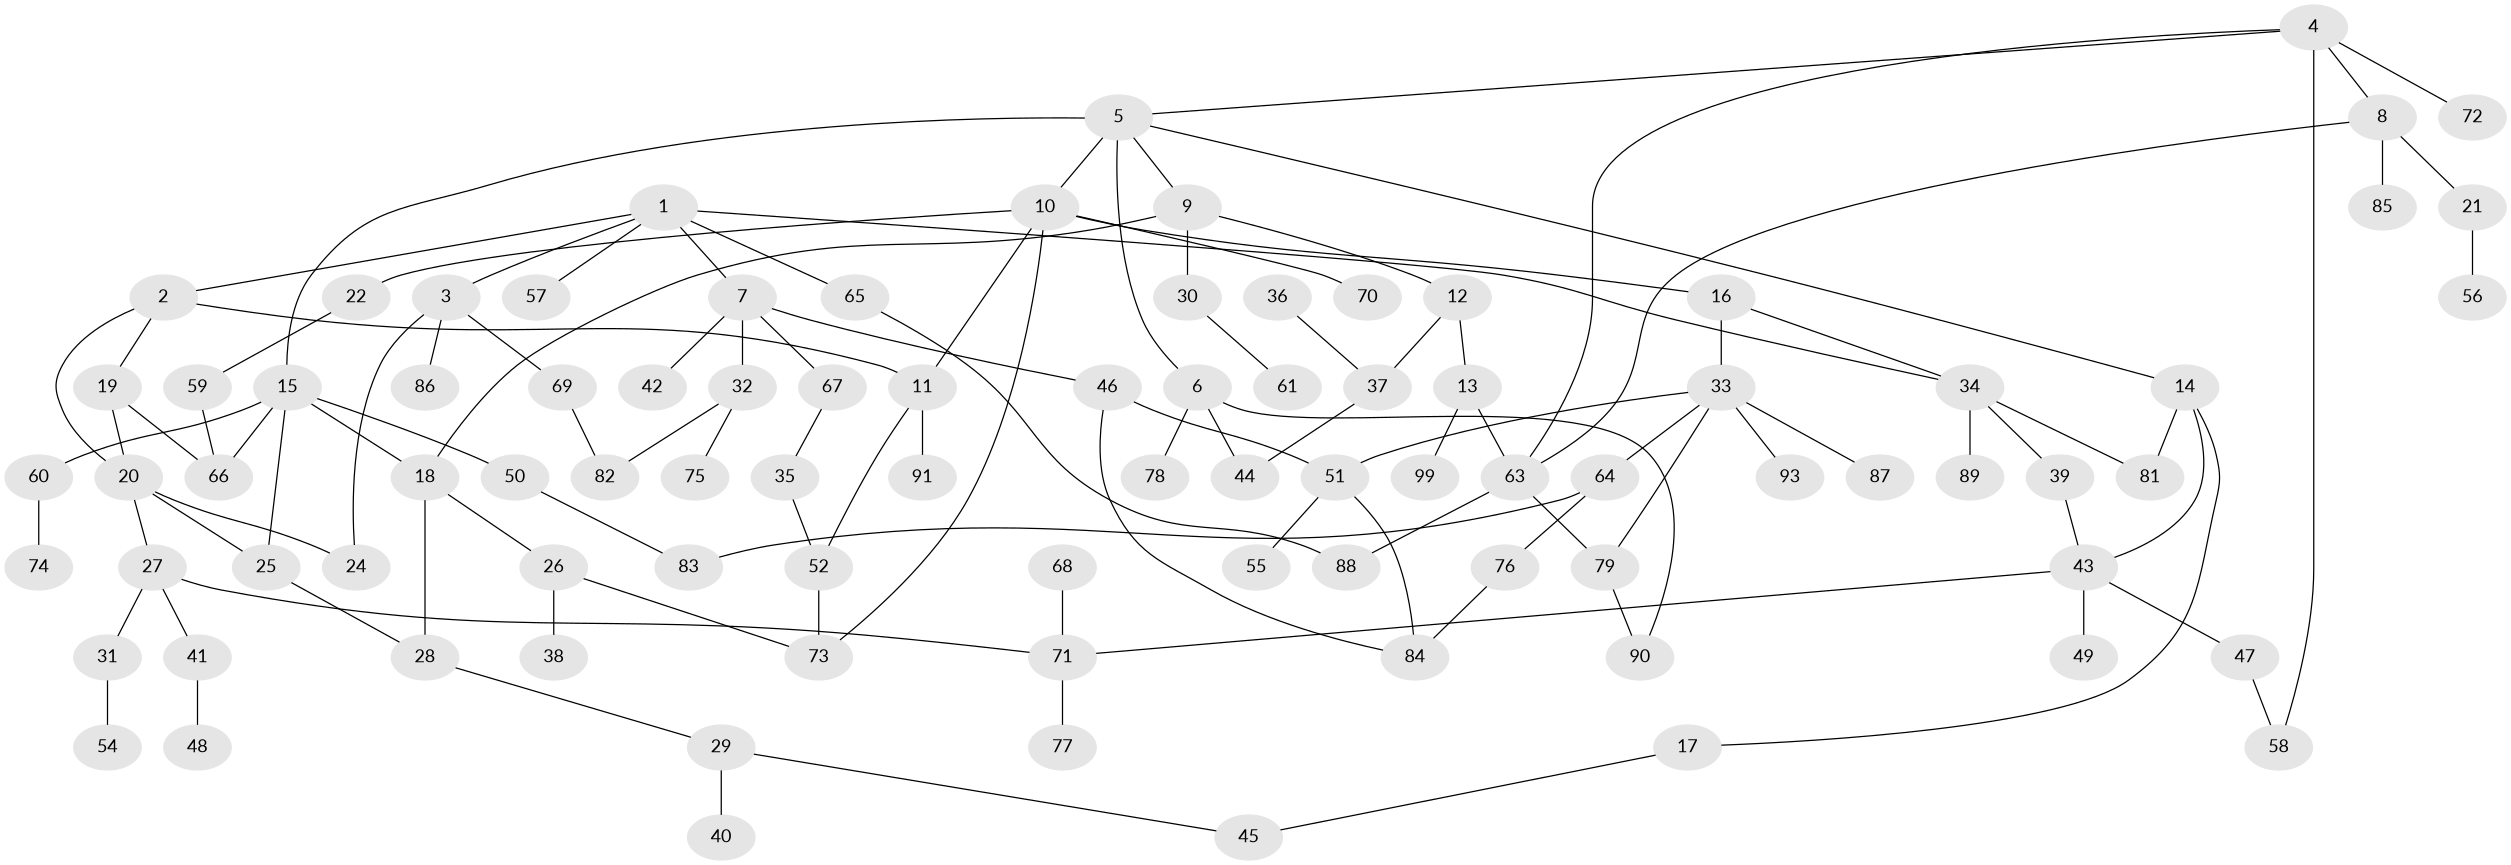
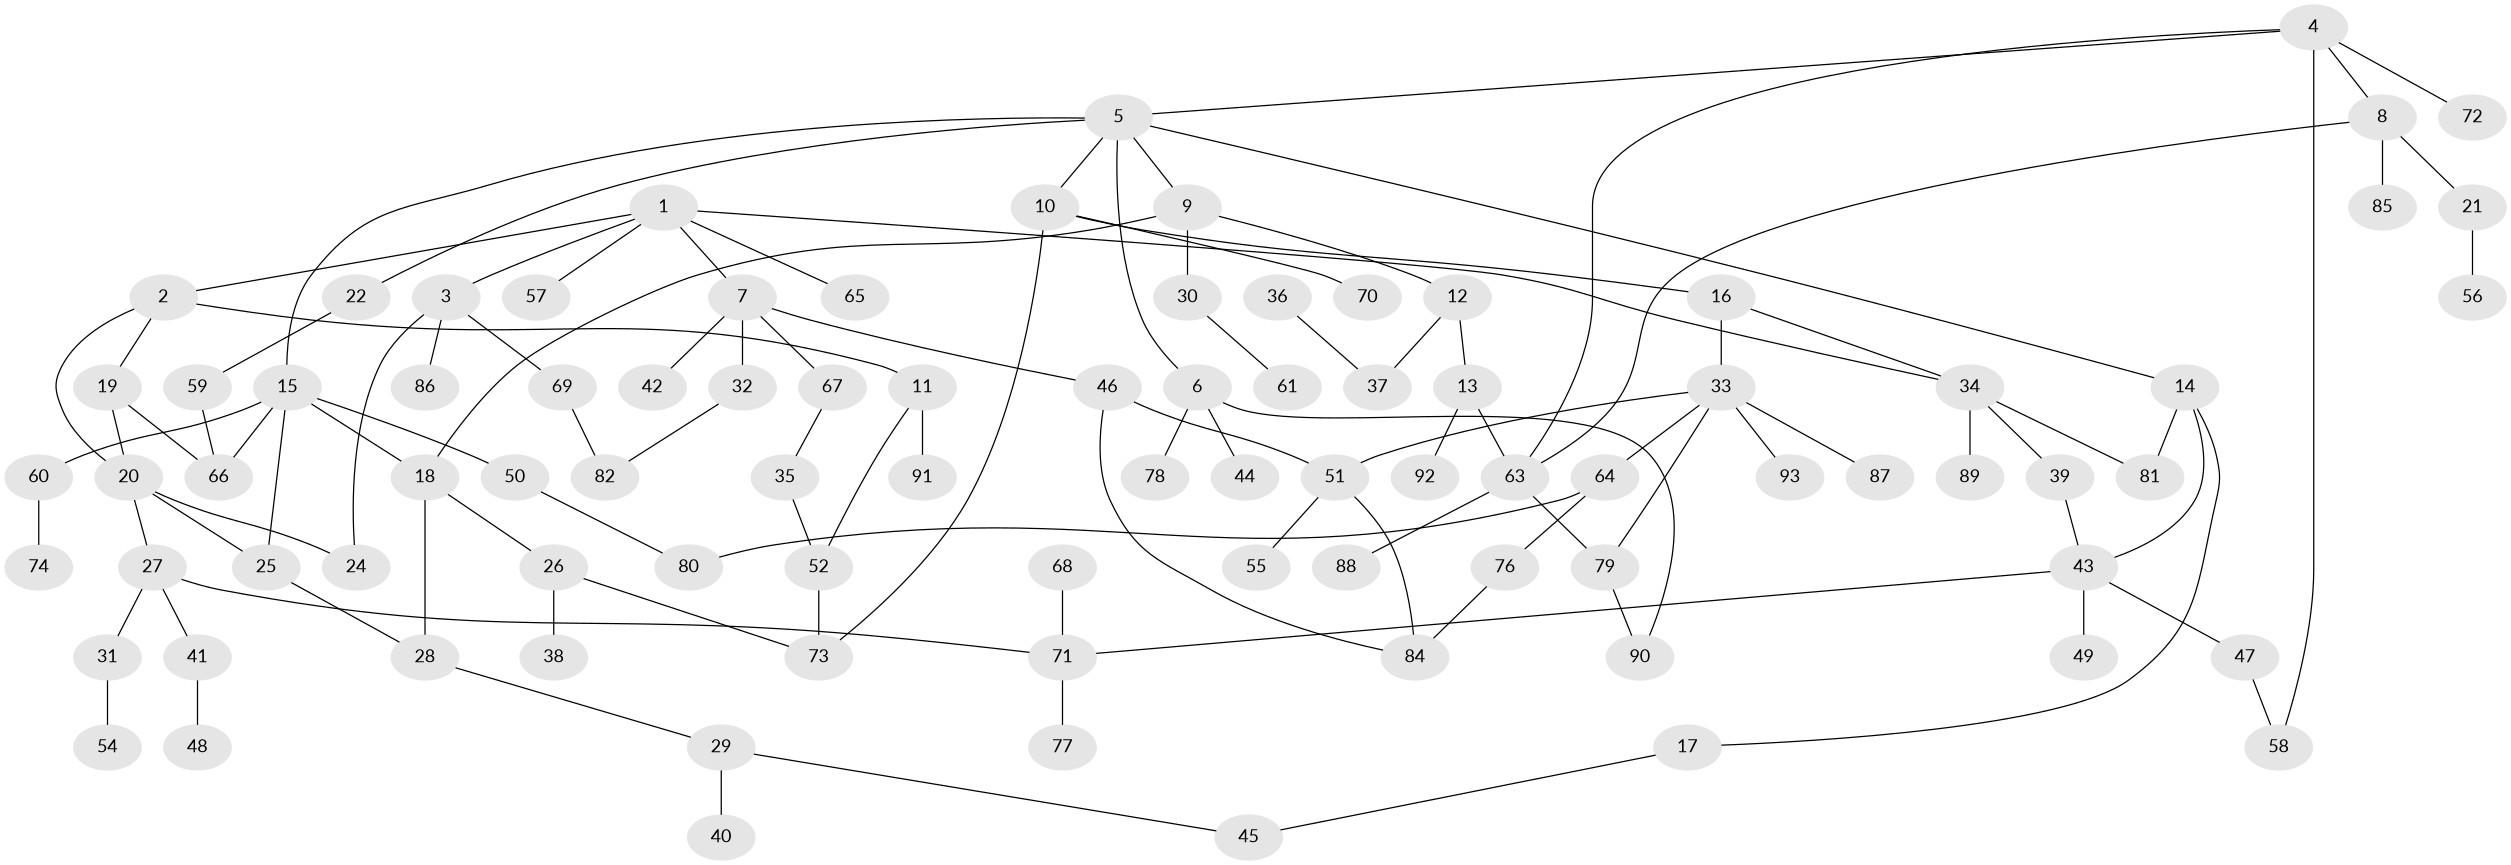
(663, 237) -> (723, 162)
(984, 297) -> none
(1311, 432) -> none
(695, 478) -> none
(1076, 478) -> none
(1425, 478) -> (1425, 478)
(689, 568) -> (689, 568)
